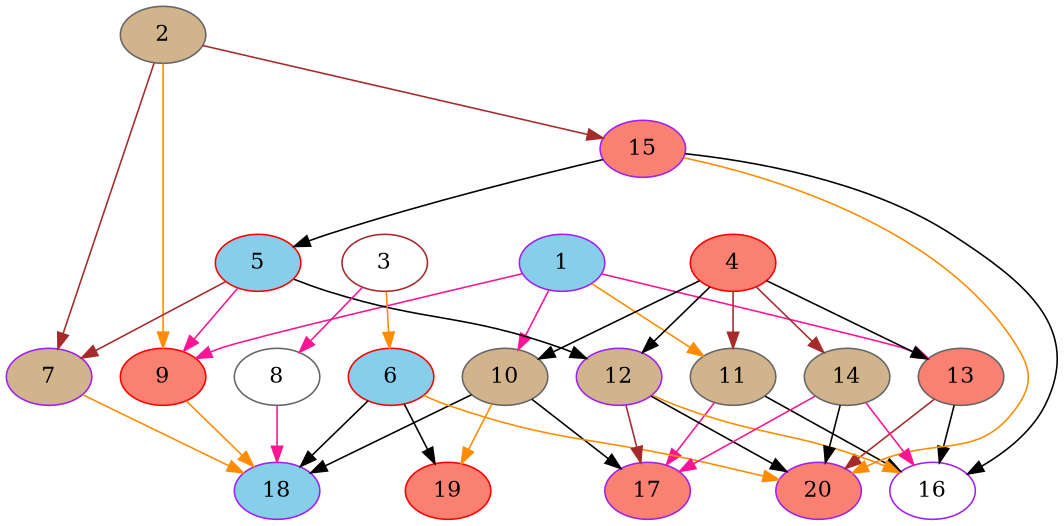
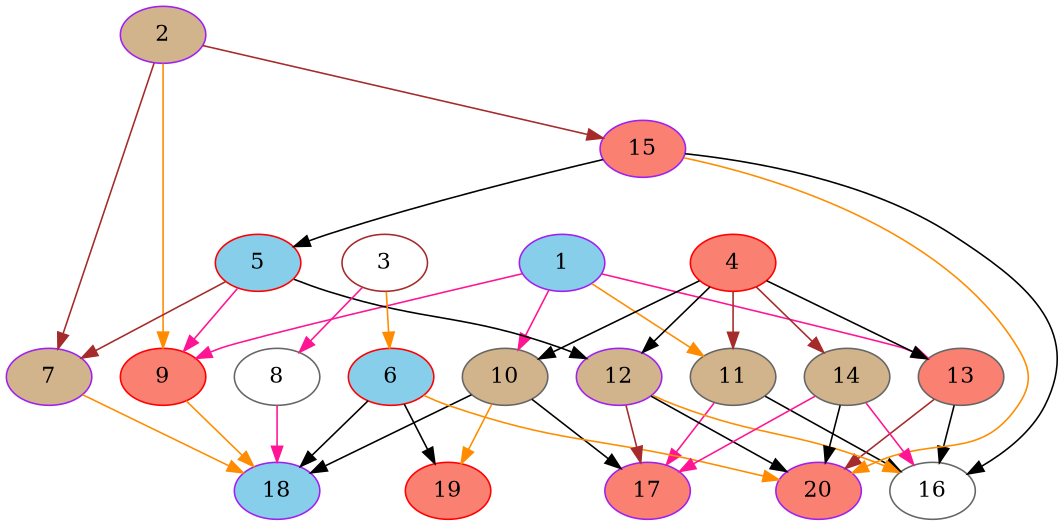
(163, 35) -> (163, 35)
(933, 491) -> (933, 491)
